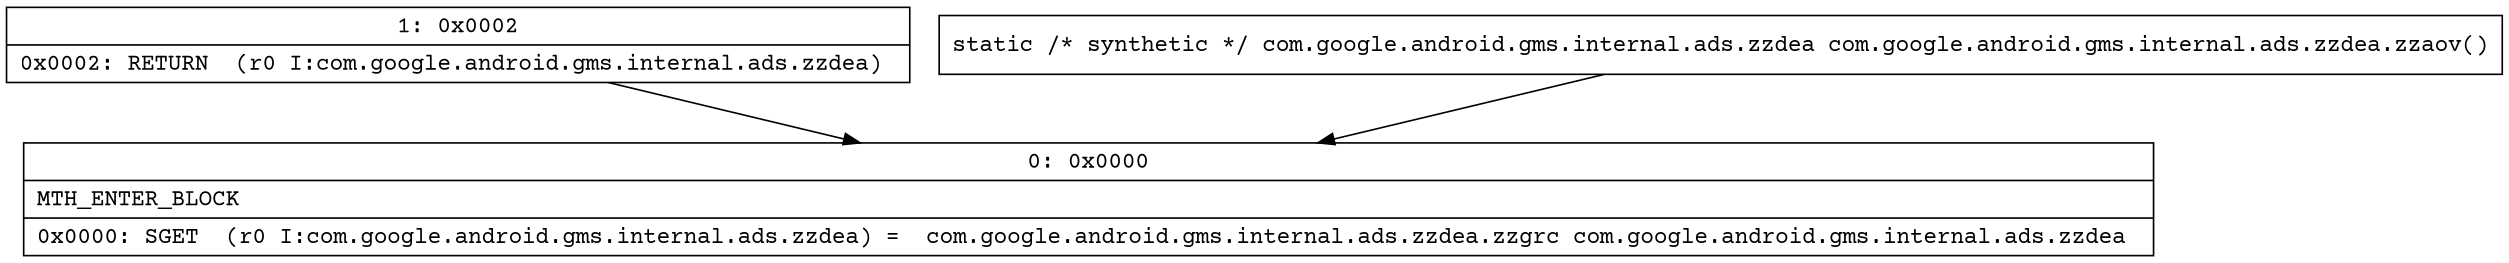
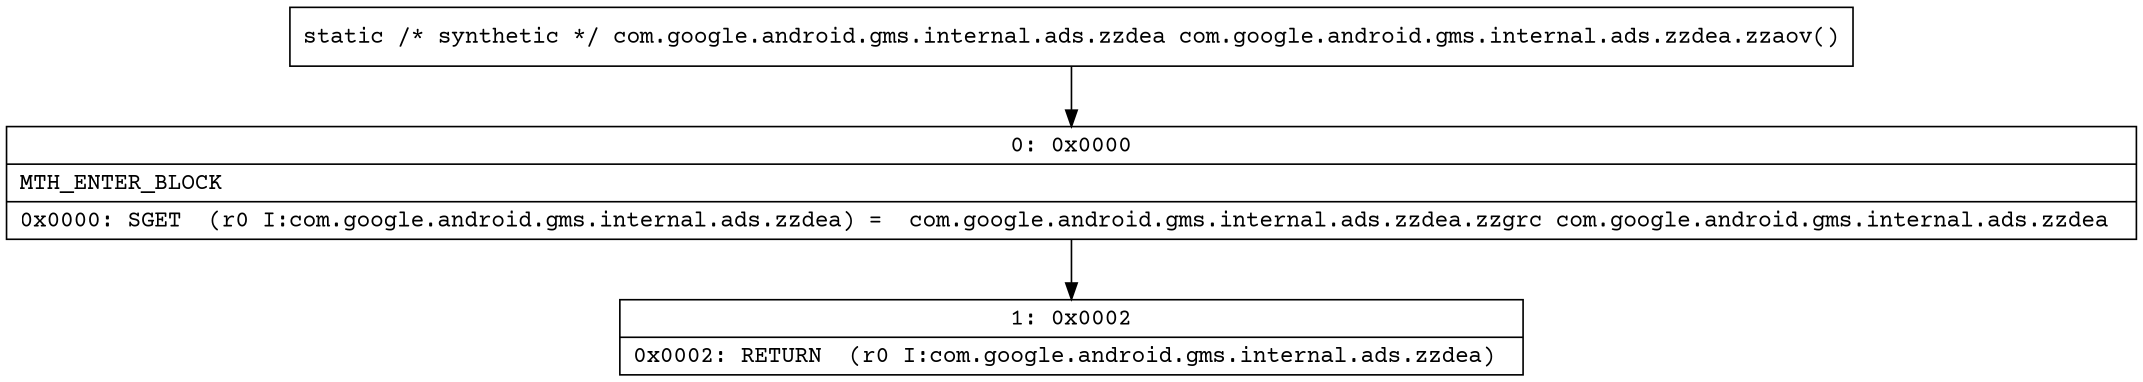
(726, 111) -> (1071, 261)
